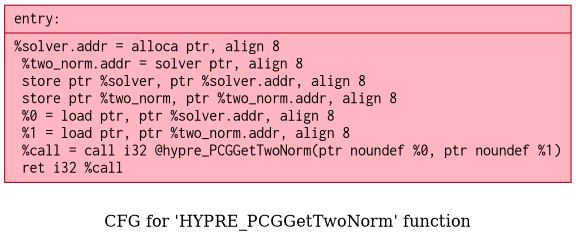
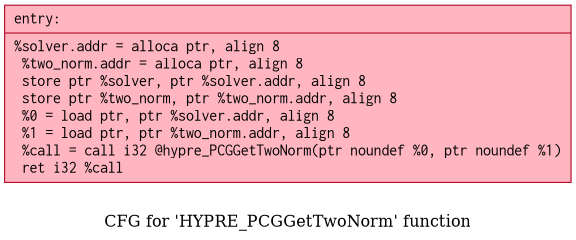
(159, 64) -> (159, 64)
